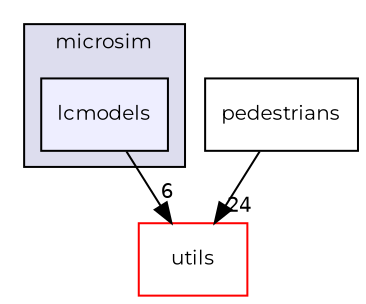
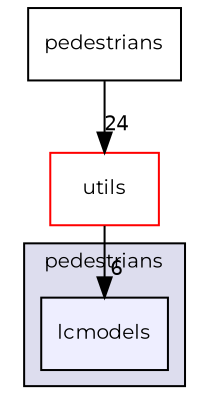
(105, 43) -> (105, 262)
(144, 180) -> (105, 255)
